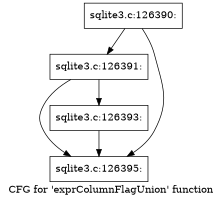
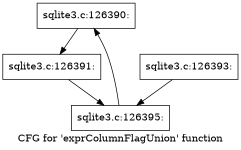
(99, 89) -> none
(164, 94) -> (112, 69)
